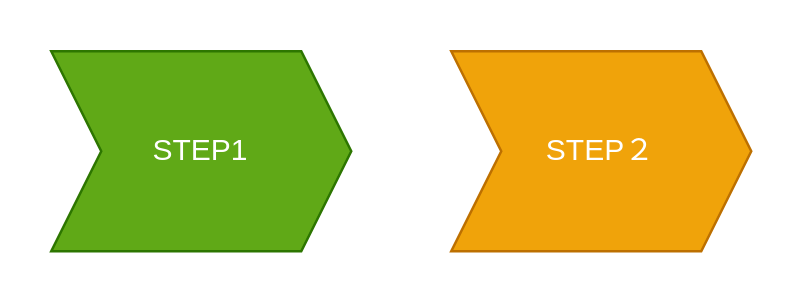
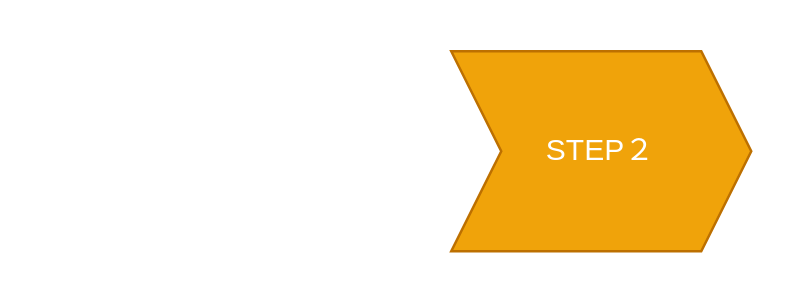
(201, 151) -> none
